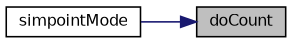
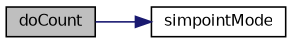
(161, 22) -> (115, 22)
